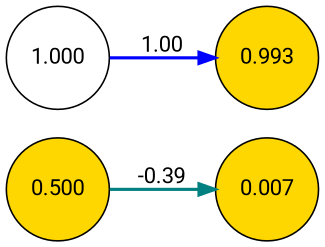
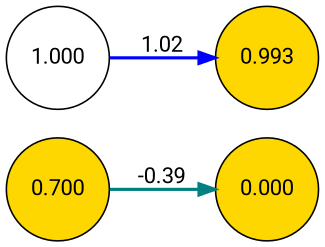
(162, 46) -> (162, 46)
(58, 189) -> (58, 189)
(267, 189) -> (267, 189)
